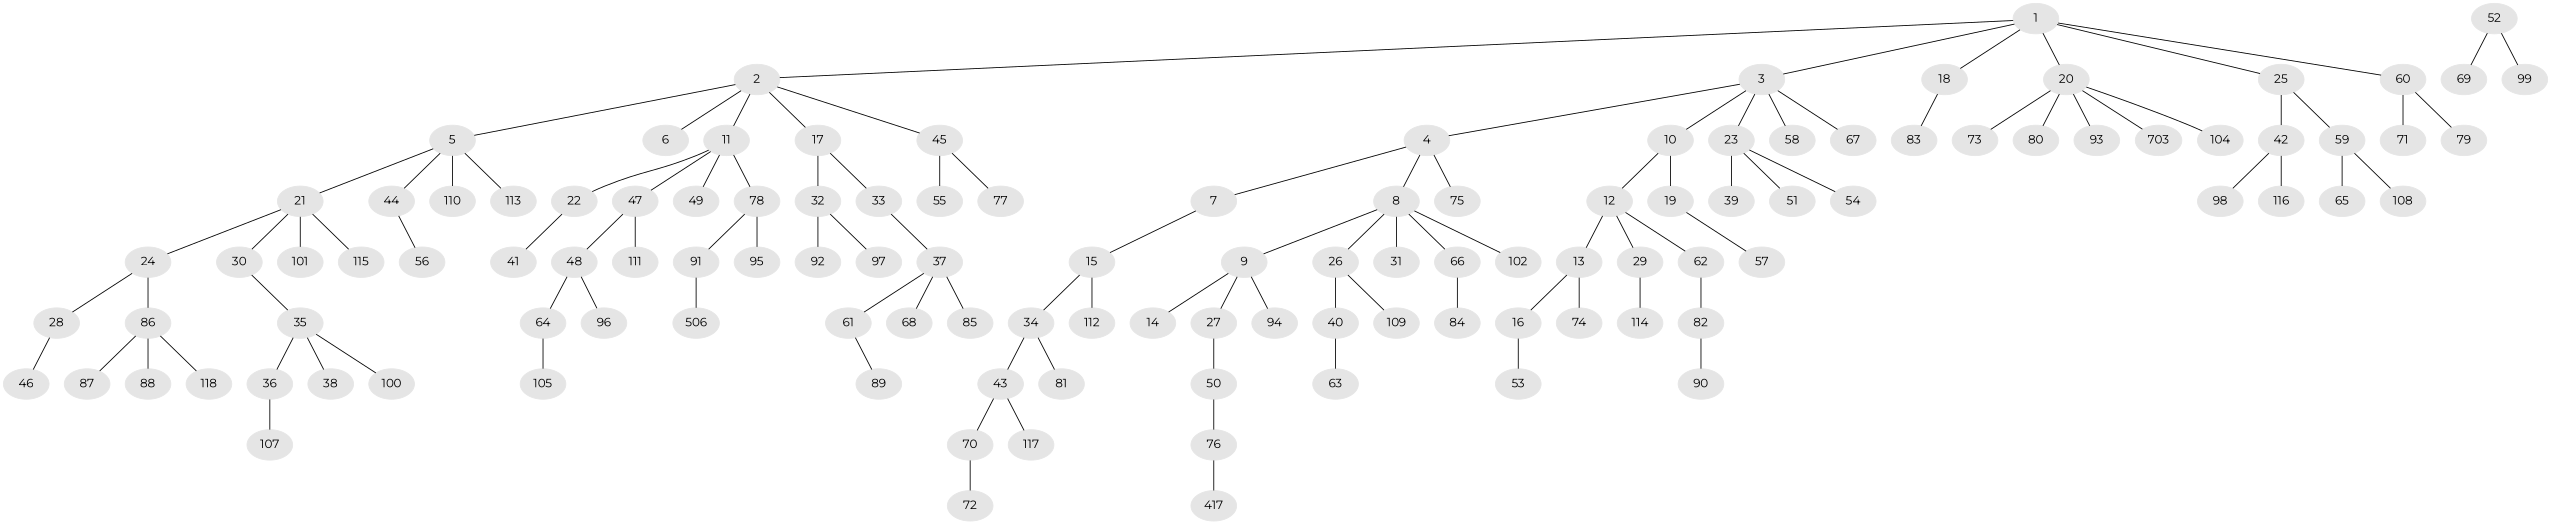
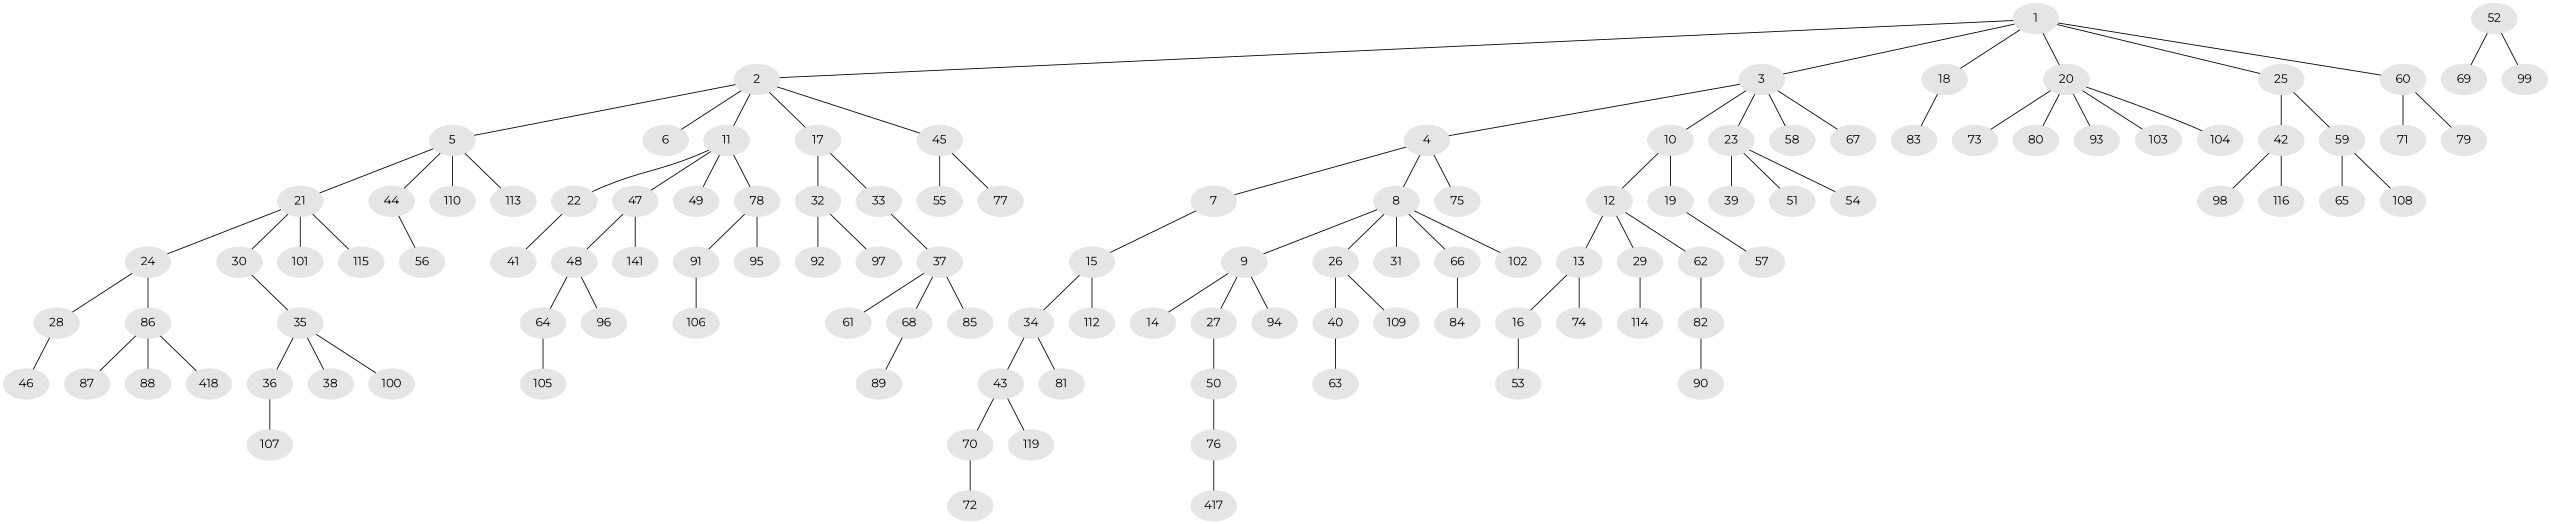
(2159, 140) -> (2159, 140)
(635, 262) -> (635, 262)
(696, 323) -> (696, 323)
(864, 354) -> (894, 354)
(209, 384) -> (209, 384)
(1031, 445) -> (1031, 445)
